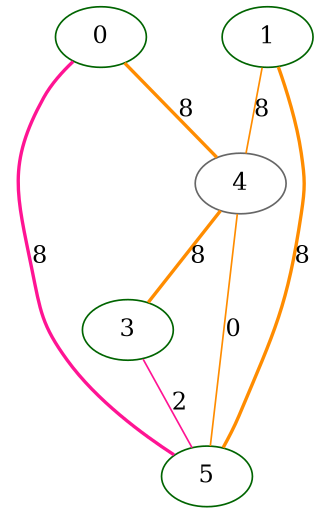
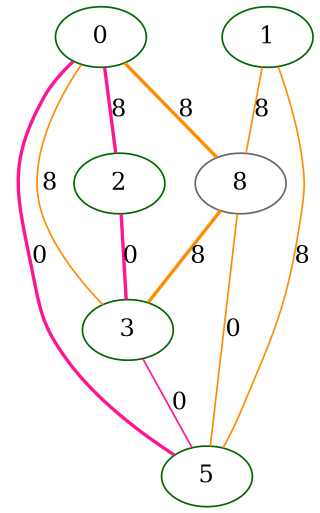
none -> (119, 183)
(241, 183) -> (241, 183)
none -> (38, 190)
(40, 257) -> (40, 257)
(293, 262) -> (293, 262)
(180, 403) -> (180, 403)
